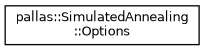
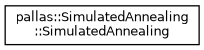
(102, 25) -> (102, 25)
